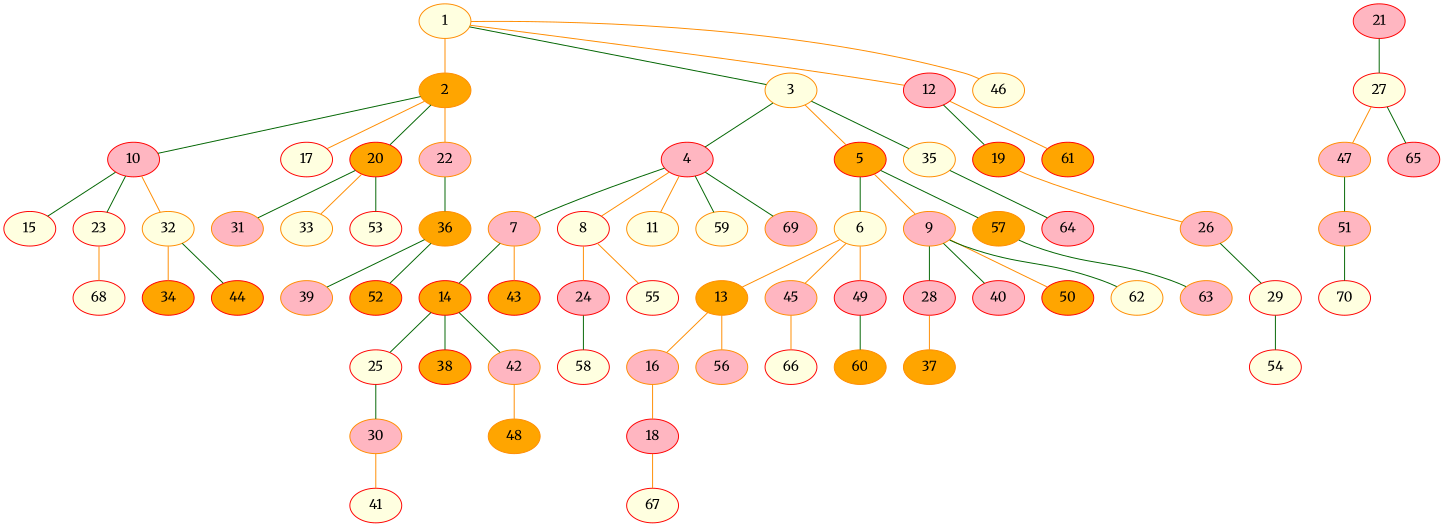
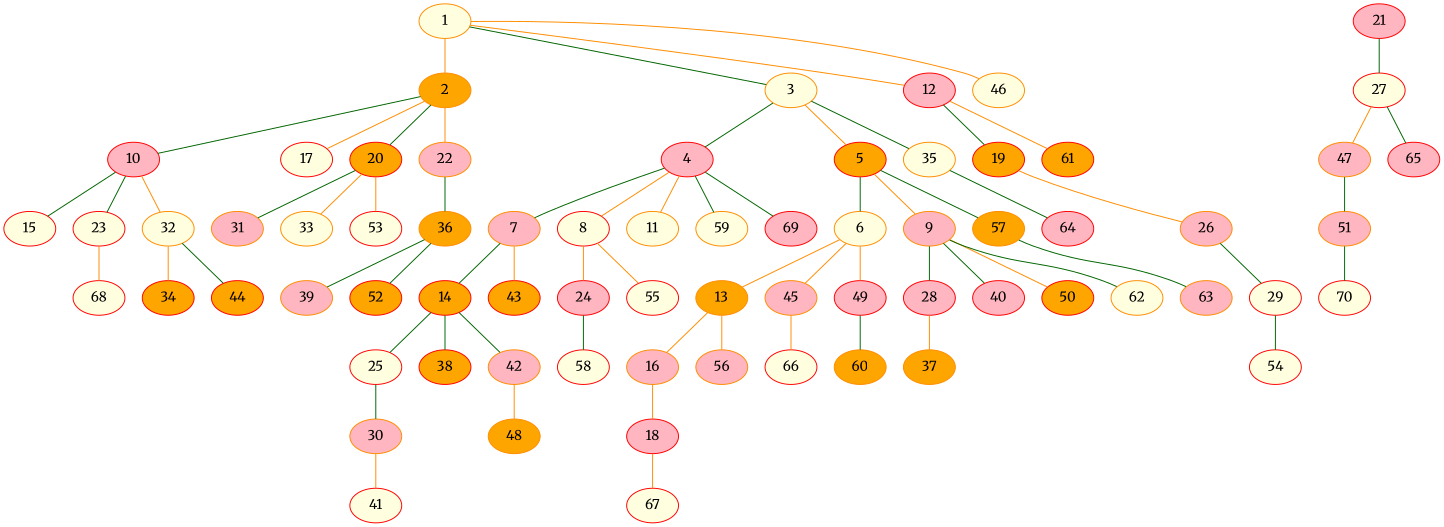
(376, 194) -> (376, 194)
(791, 229) -> (791, 229)
